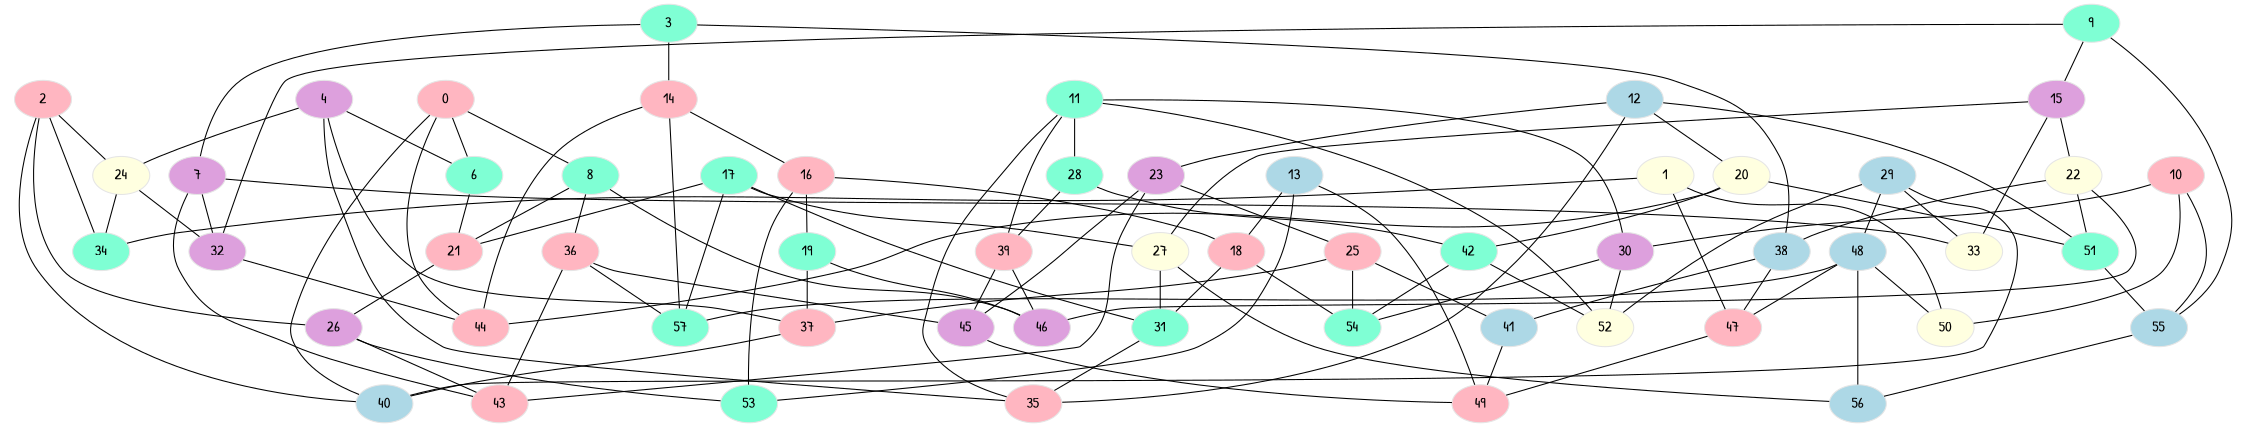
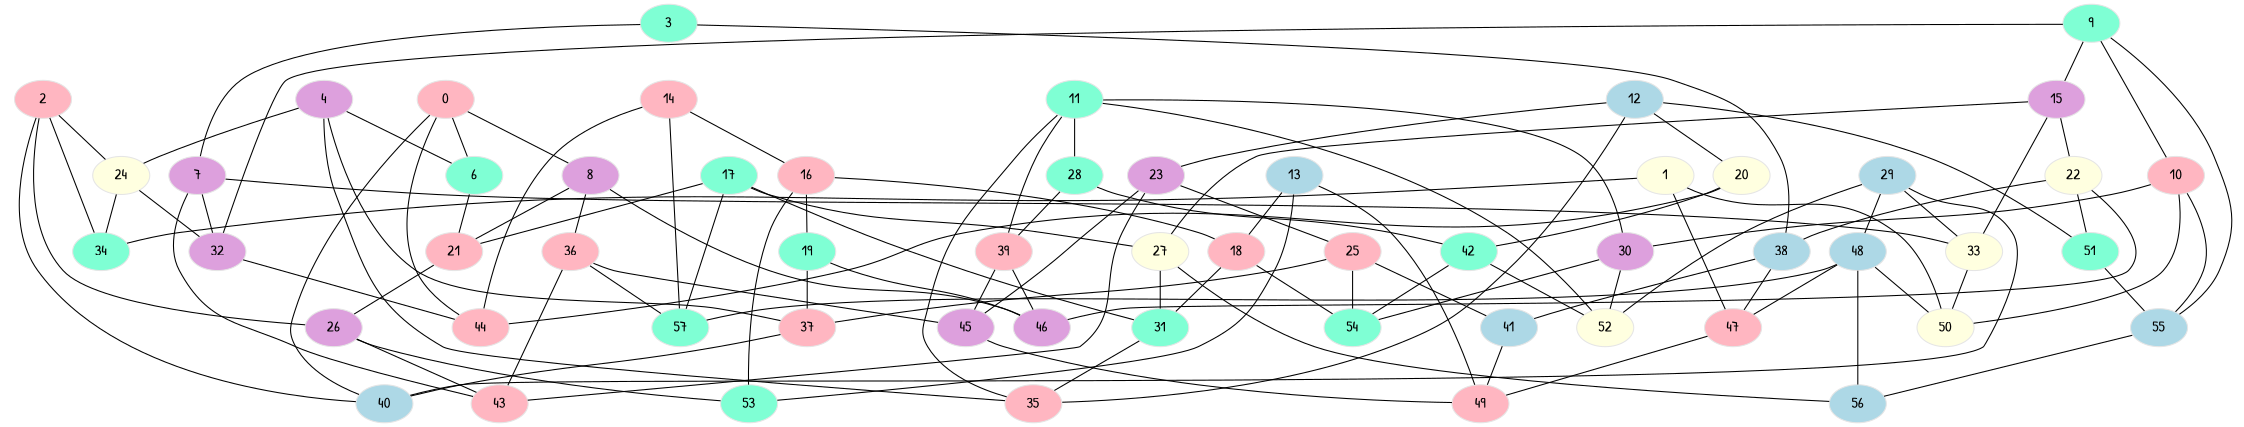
(669, 61) -> none
none -> (2134, 99)
(591, 175) -> (591, 175)
(1887, 206) -> none
none -> (1961, 286)
